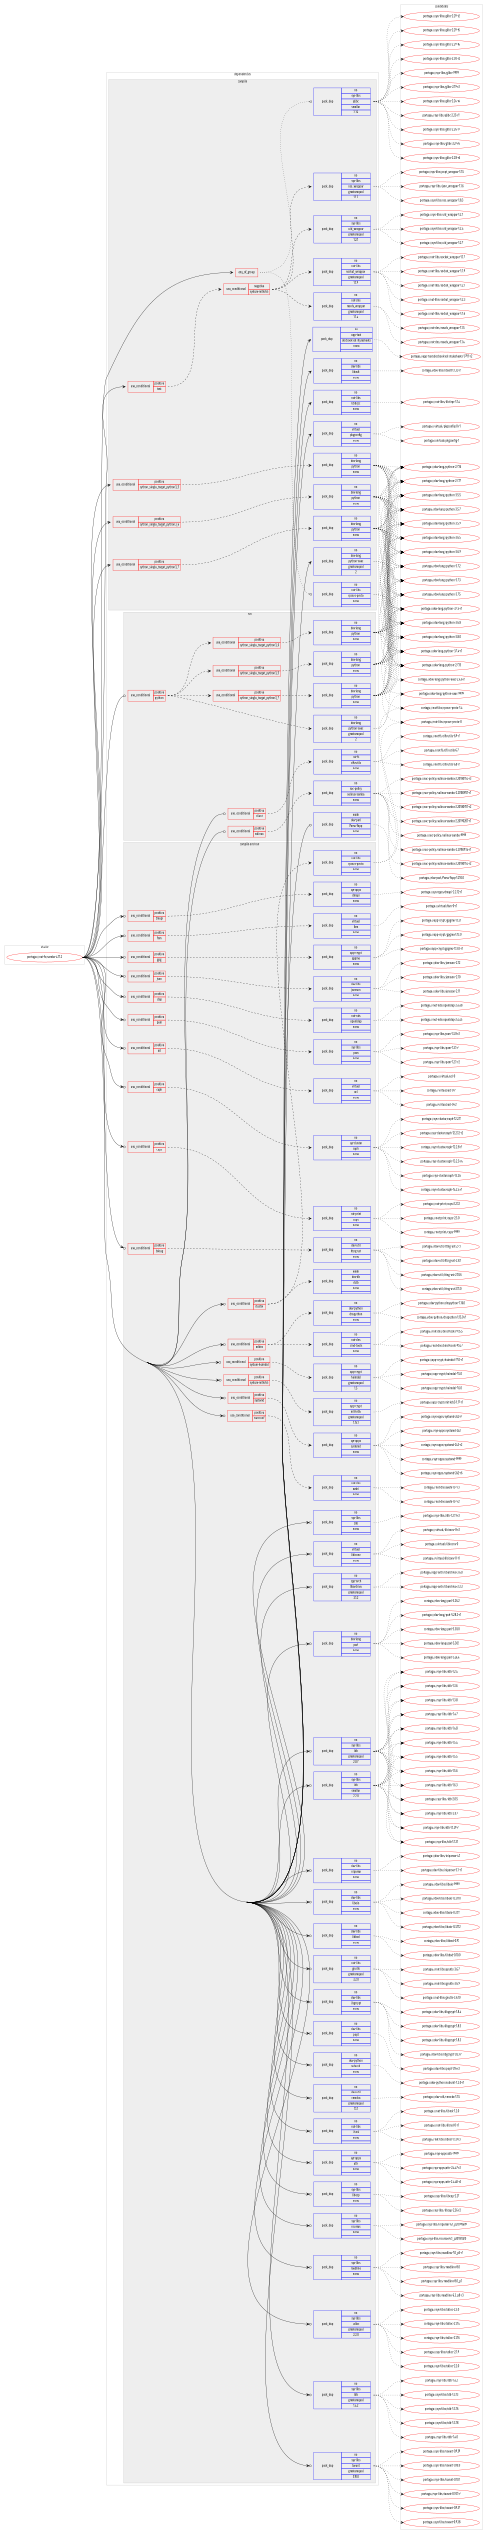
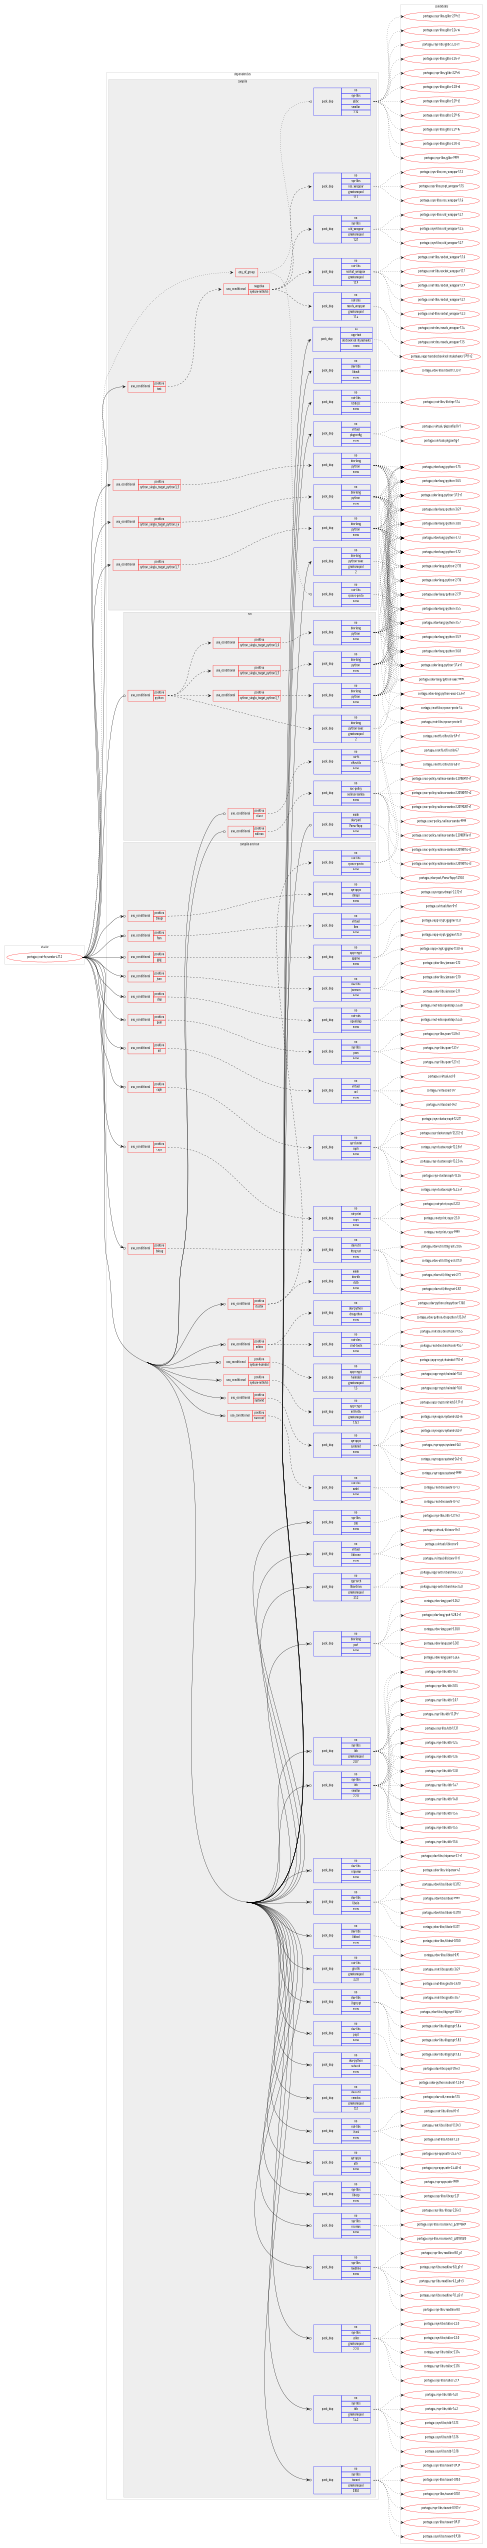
(442, 187) -> (442, 201)
(442, 201) -> (442, 172)
(102, 600) -> (102, 600)
(442, 949) -> (442, 949)
(442, 2225) -> (442, 2225)
none -> (442, 2267)
